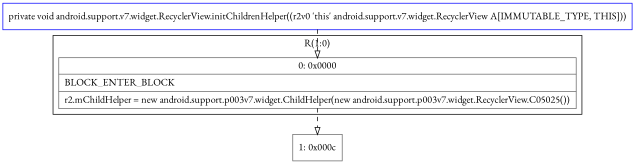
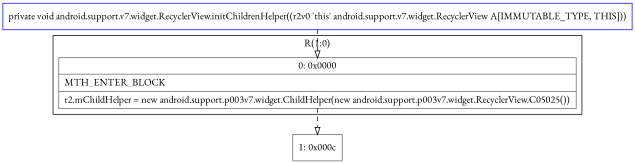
(120, 82) -> (115, 82)
